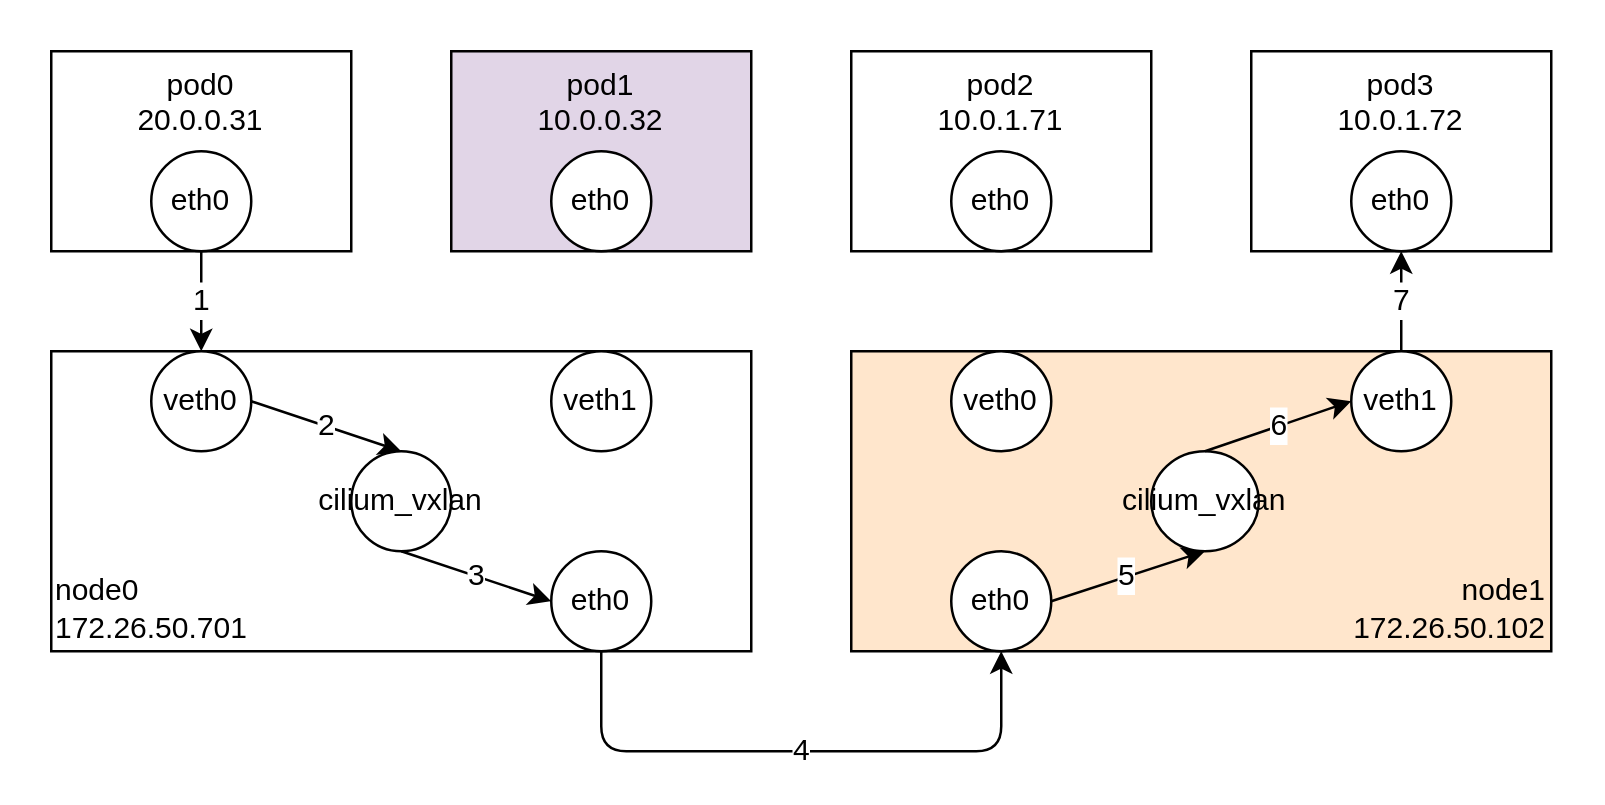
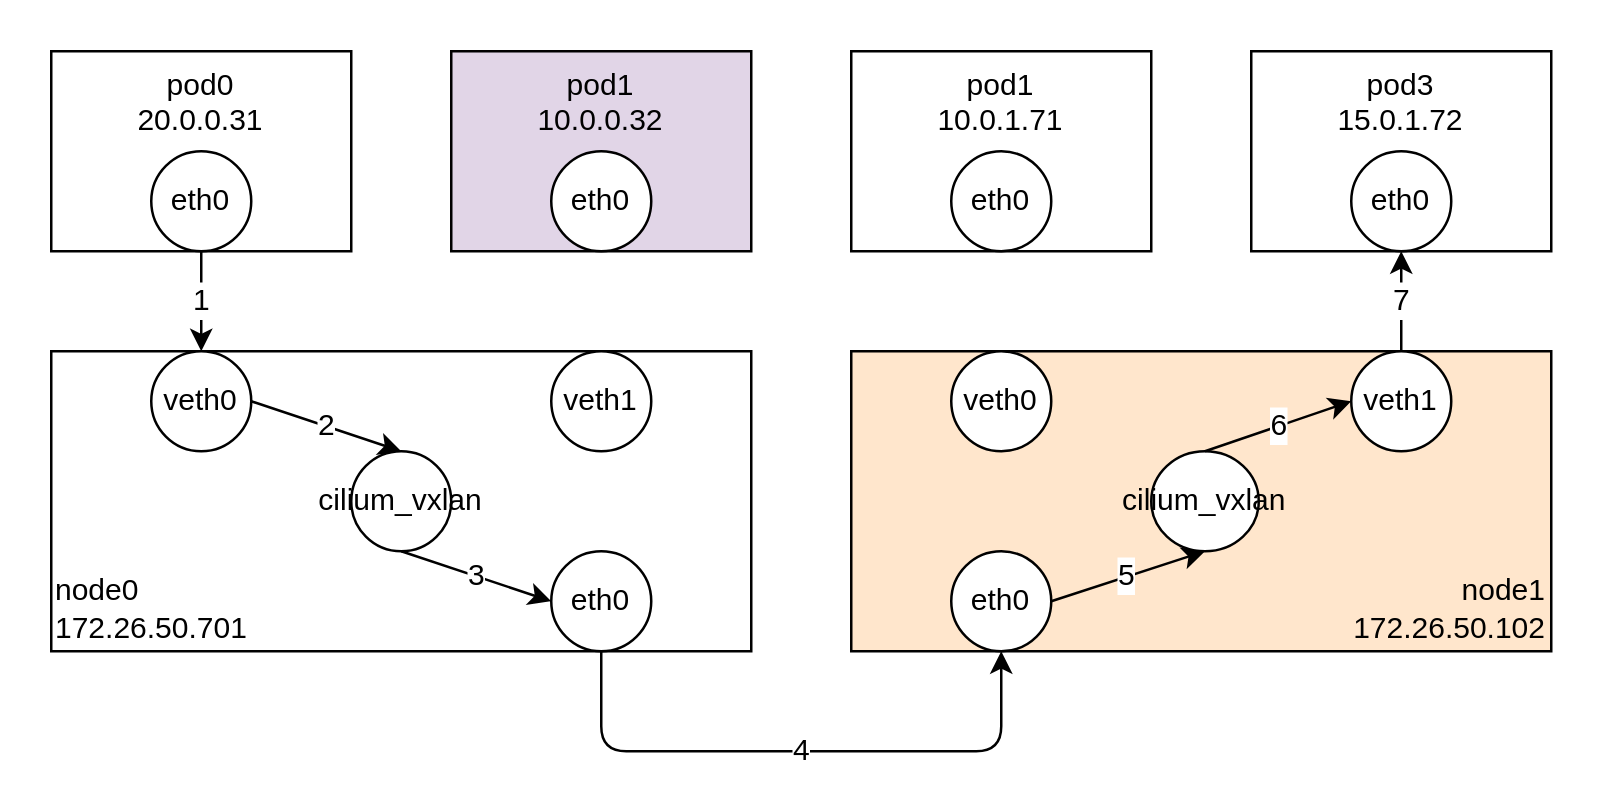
(1001, 105) -> (1001, 105)
(1401, 105) -> (1401, 105)
